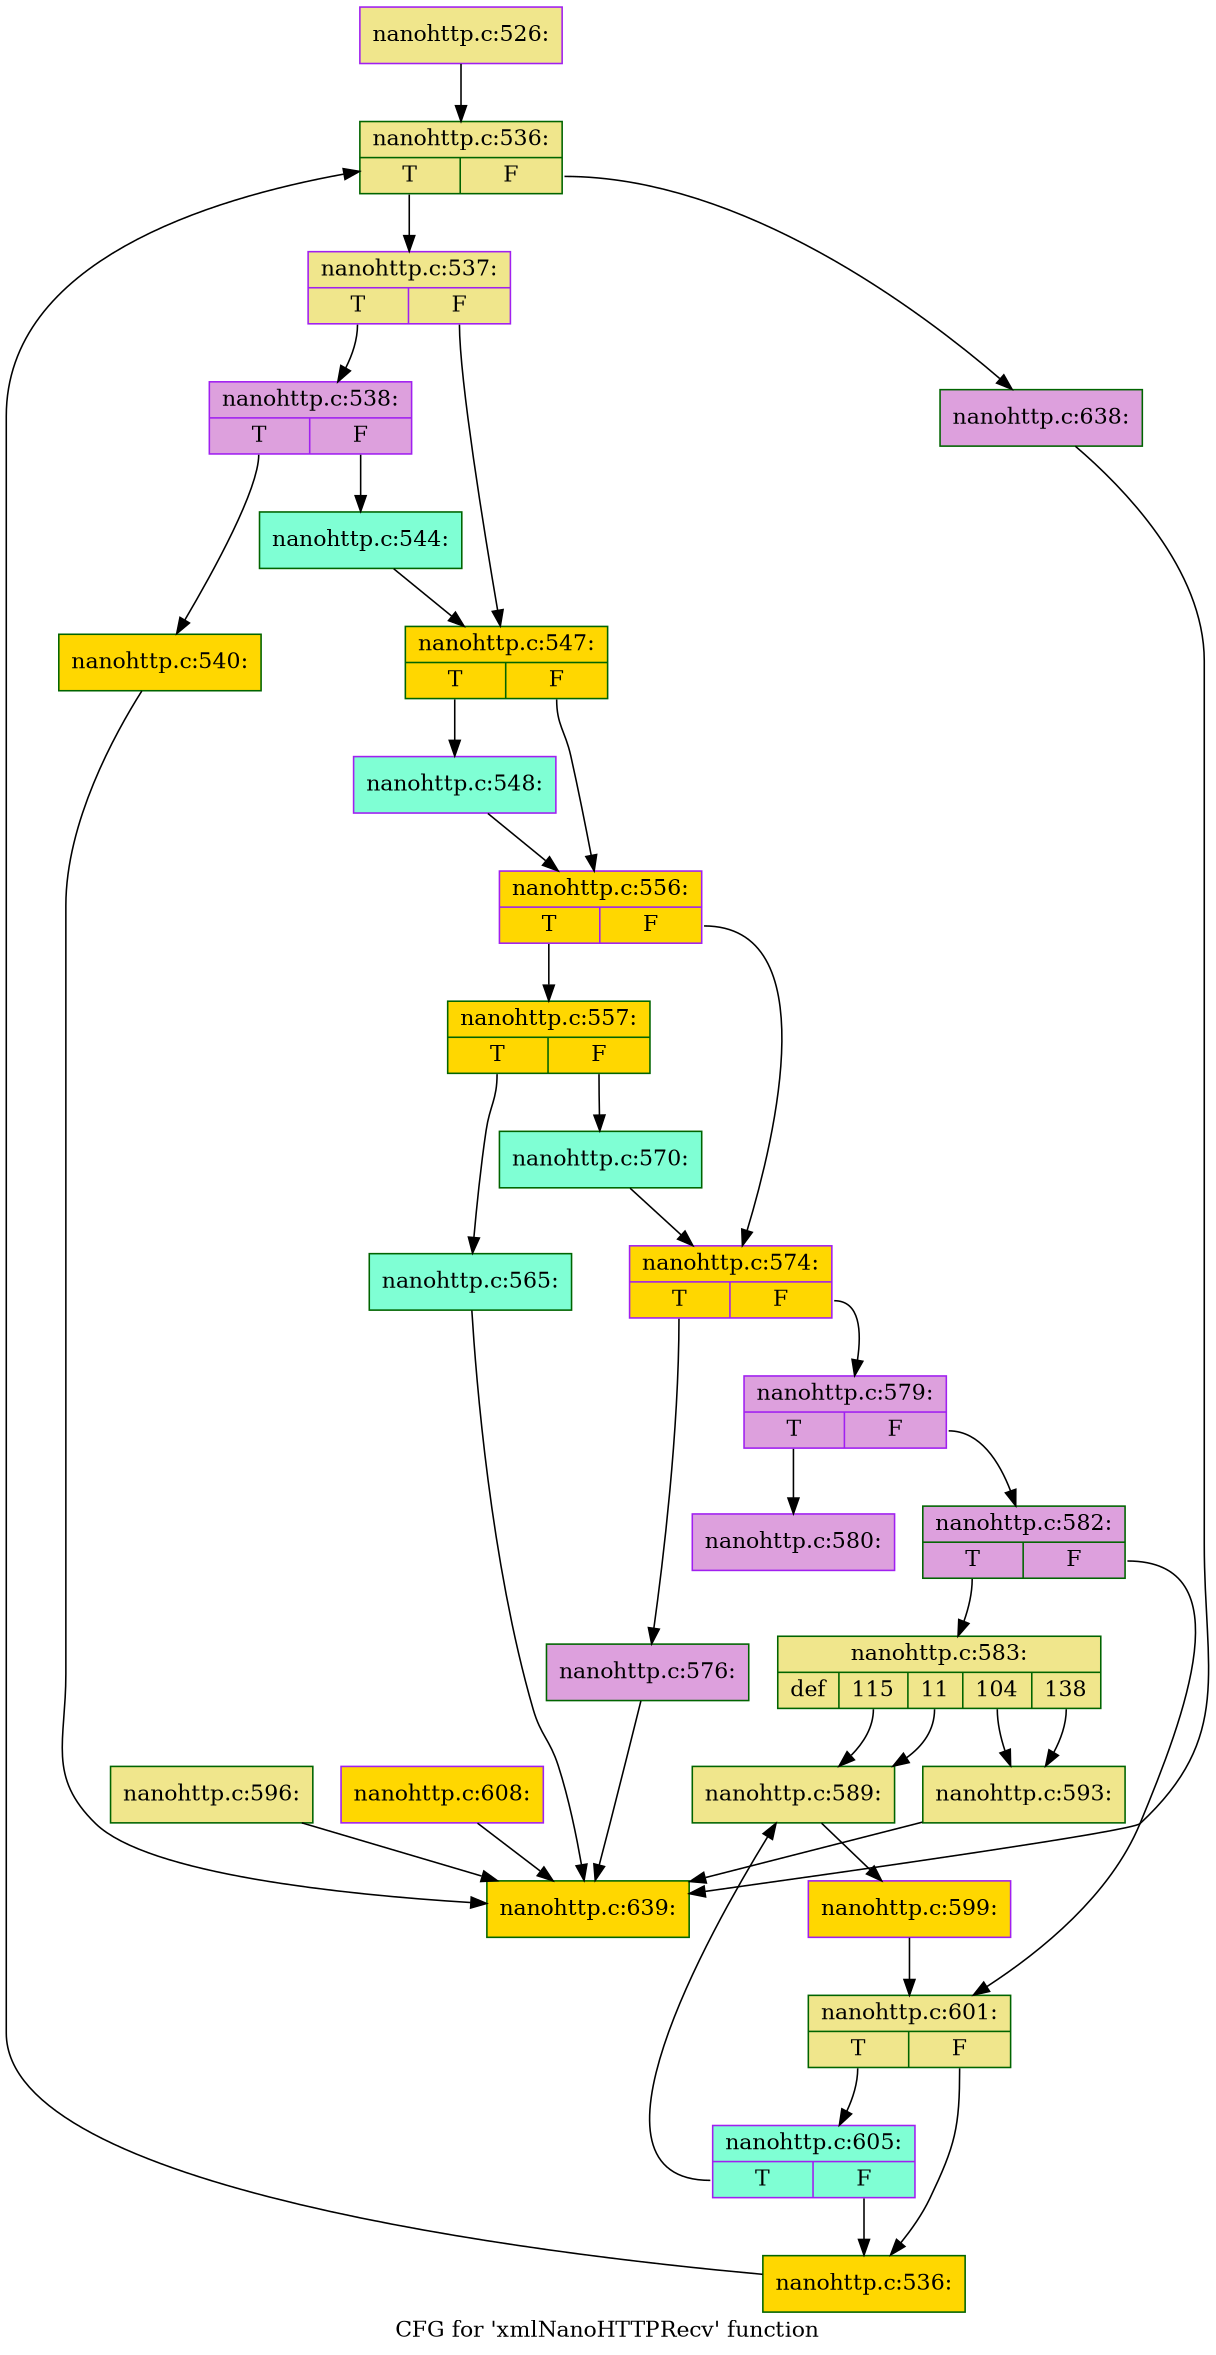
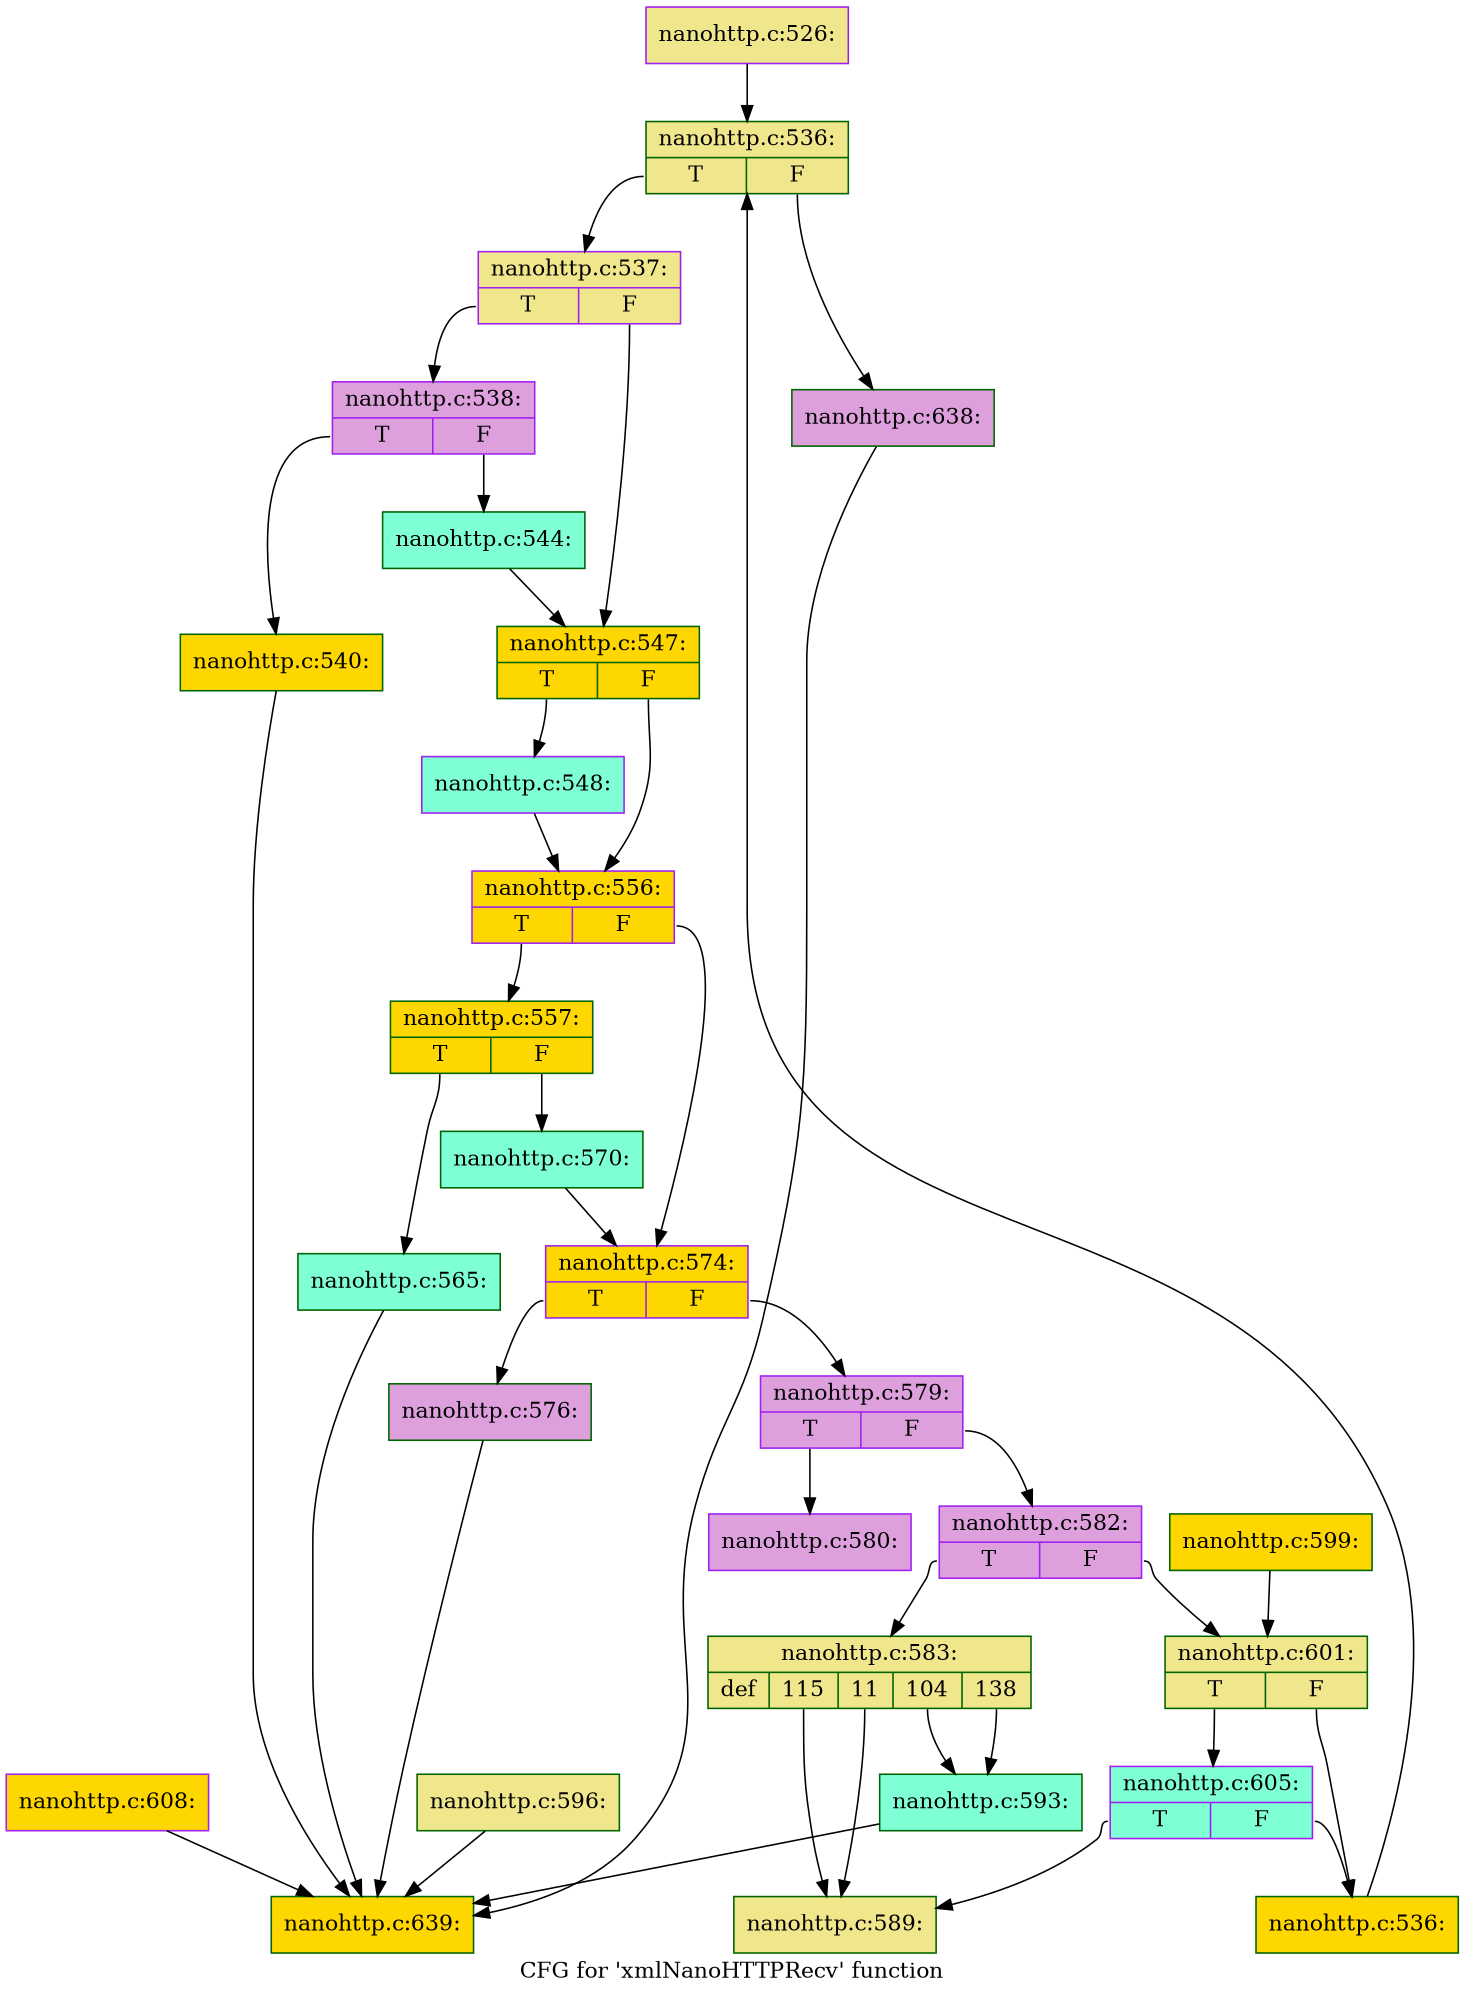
(1024, 1542) -> (1040, 1542)
(1024, 1795) -> (981, 1802)
(851, 1851) -> none
(909, 1909) -> (1271, 1542)
